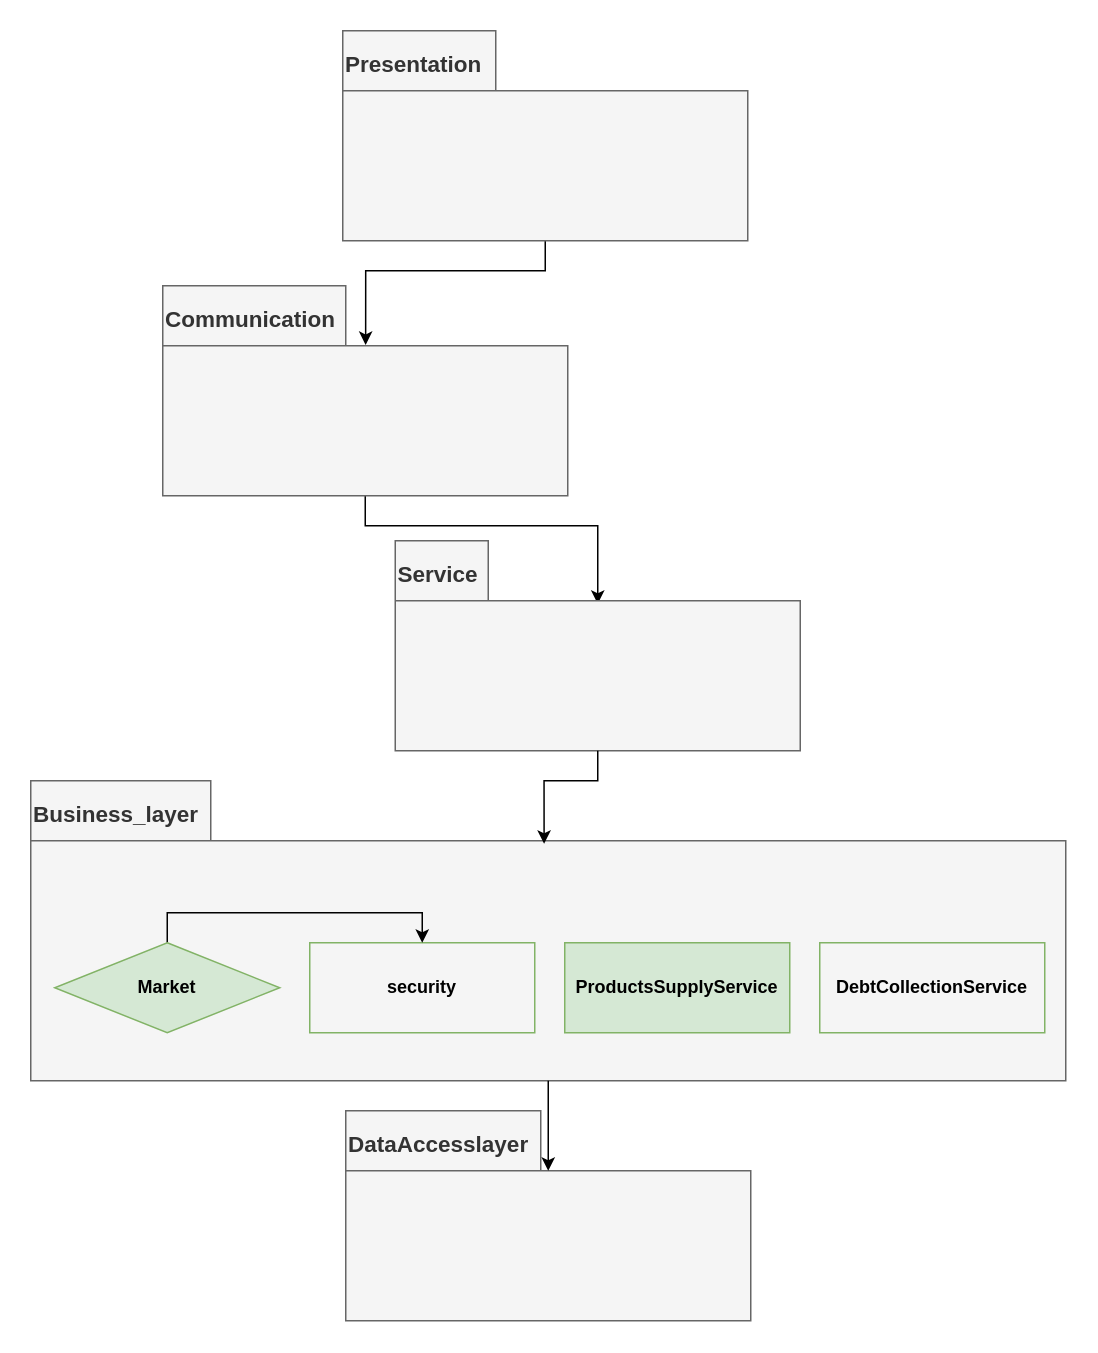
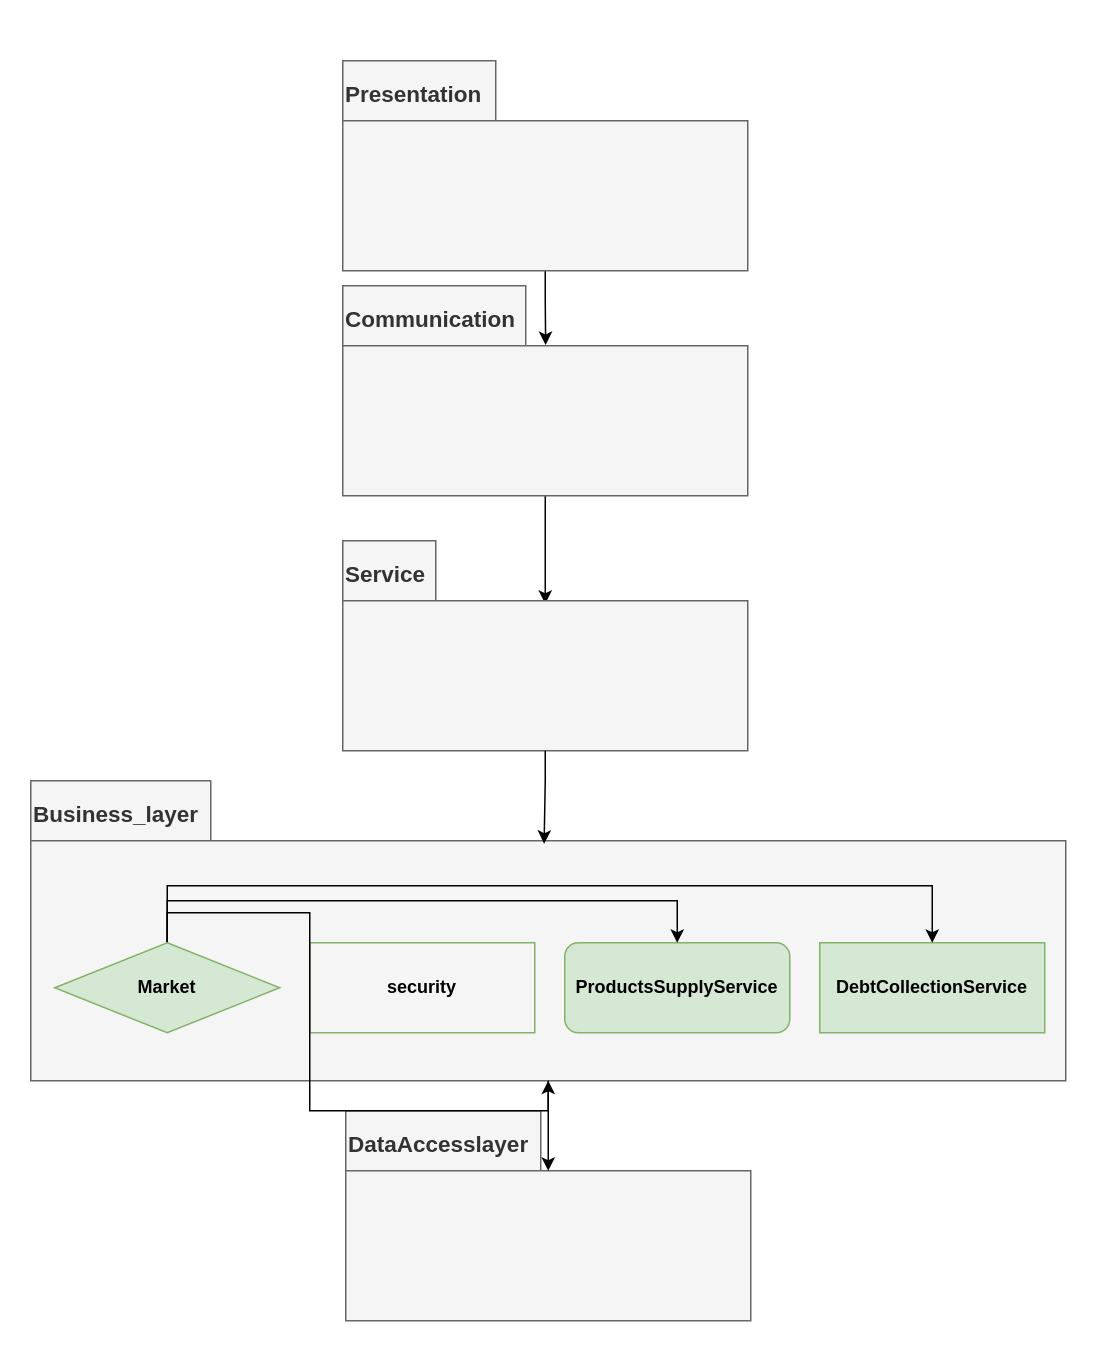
(545, 136) -> (545, 166)
(365, 391) -> (545, 391)
(598, 646) -> (545, 646)
none -> (567, 886)
none -> (439, 901)
(374, 913) -> (310, 1028)
(677, 988) -> (677, 988)
(932, 988) -> (932, 988)
